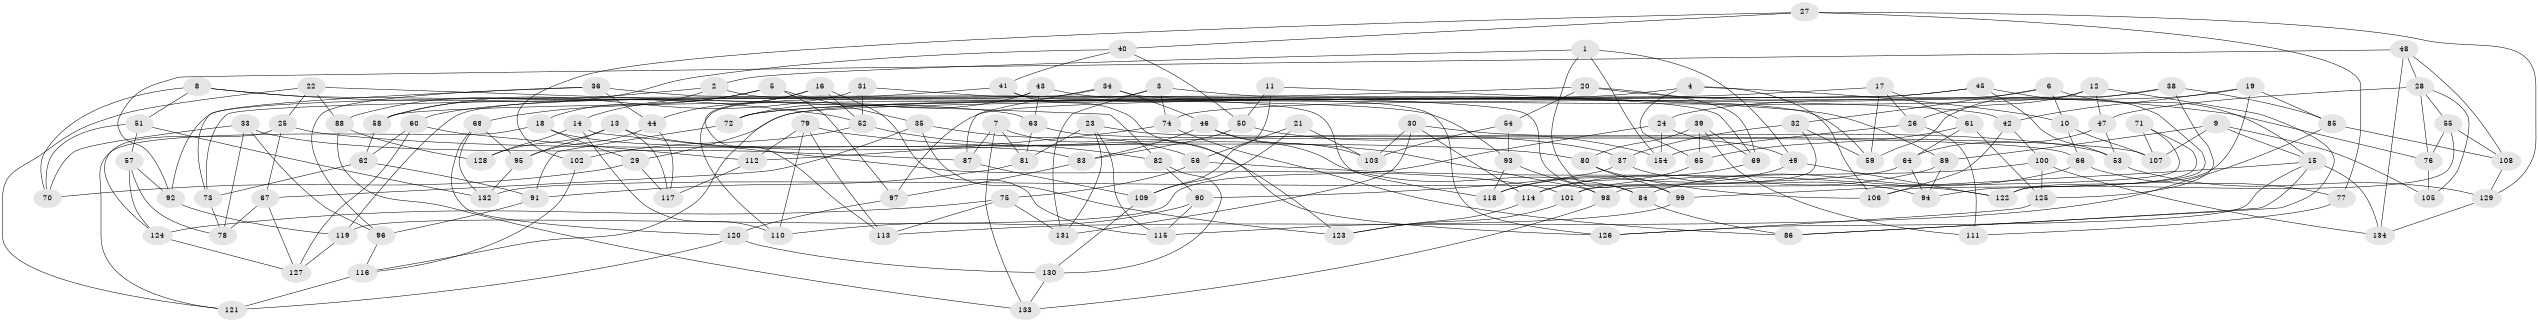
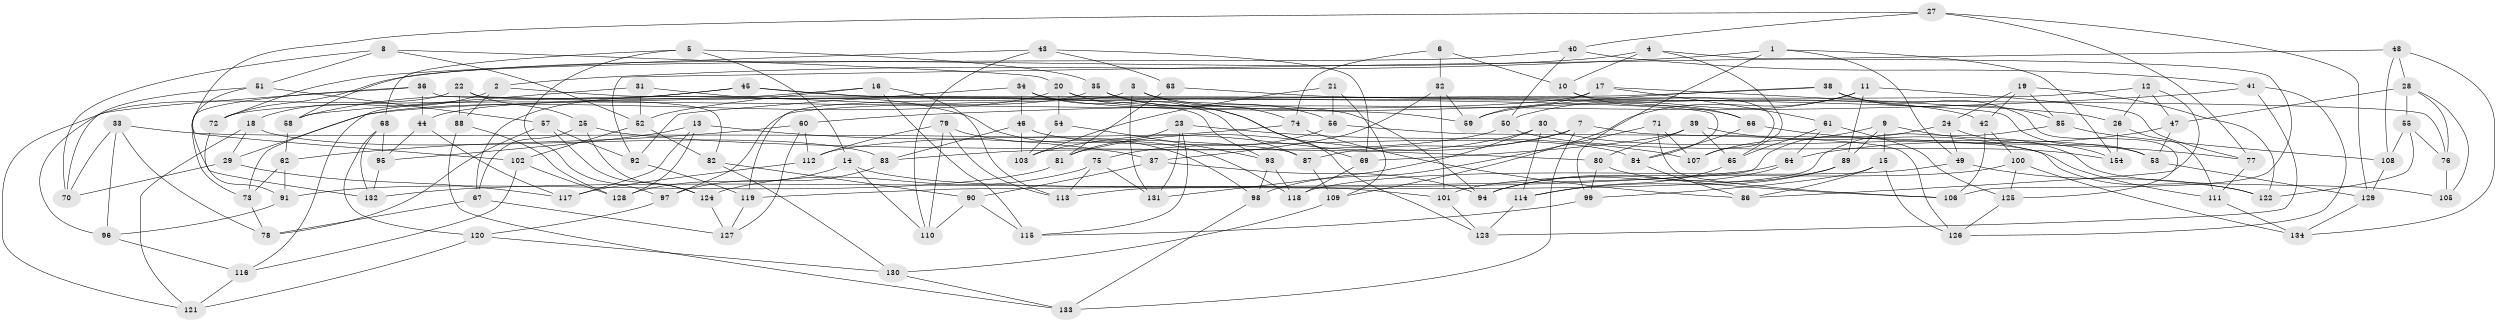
(617, 100) -> (642, 58)
(2169, 103) -> none
none -> (2093, 106)
none -> (568, 181)
(2361, 190) -> (2256, 217)
